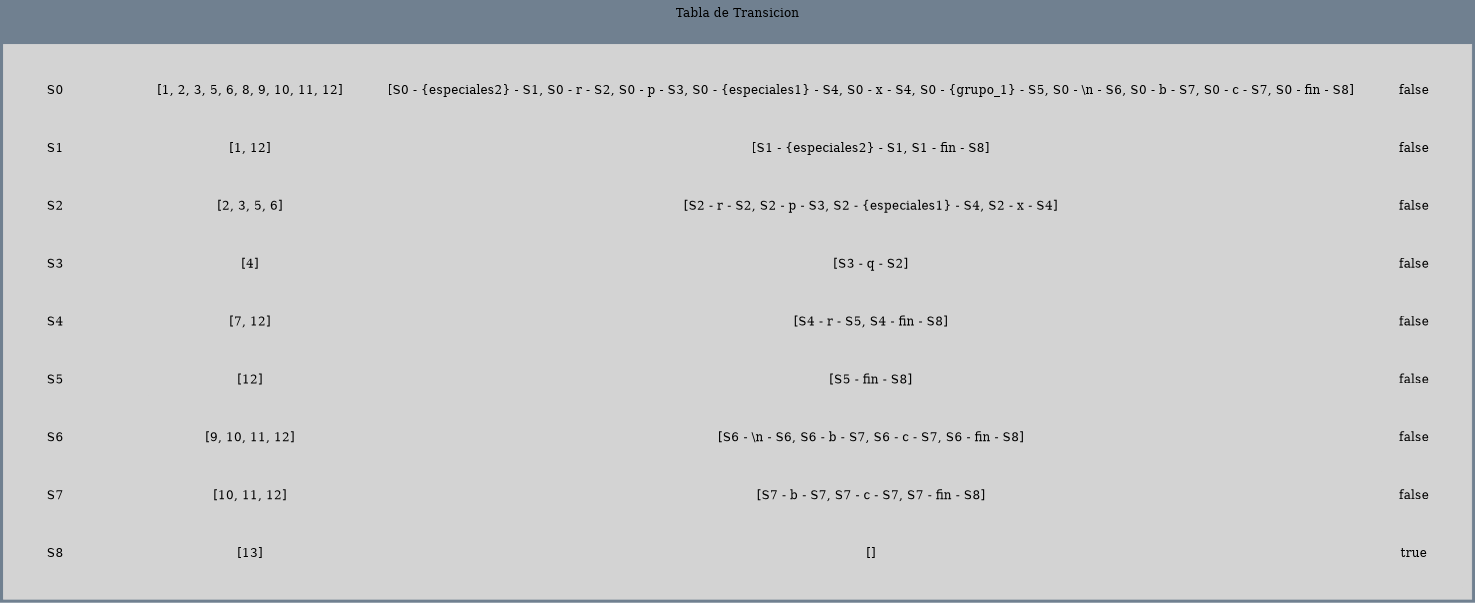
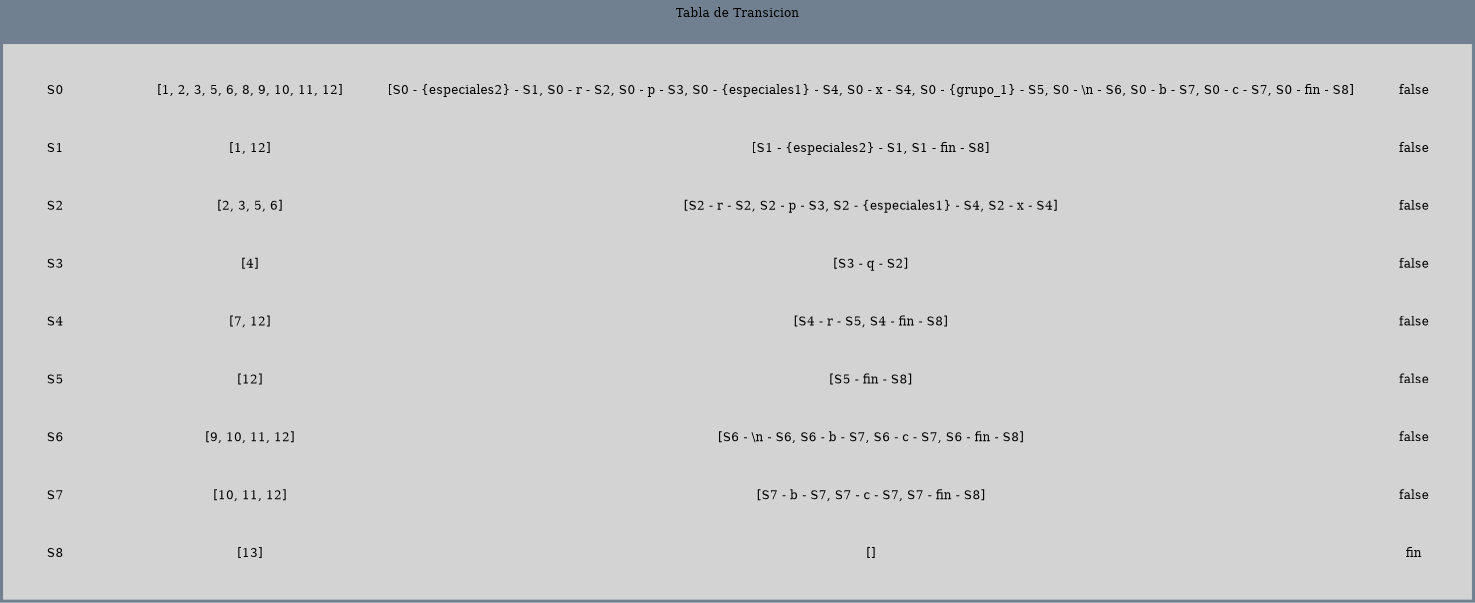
(1414, 553) -> (1414, 553)
